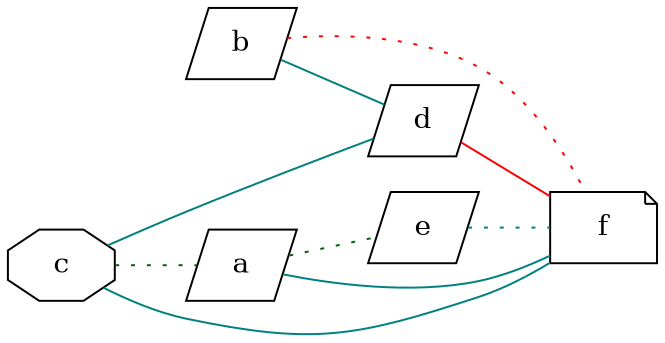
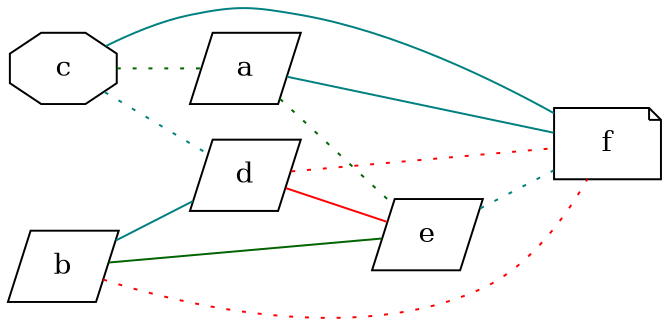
(506, 169) -> (422, 160)
(240, 190) -> (156, 123)
none -> (336, 205)
none -> (245, 250)
